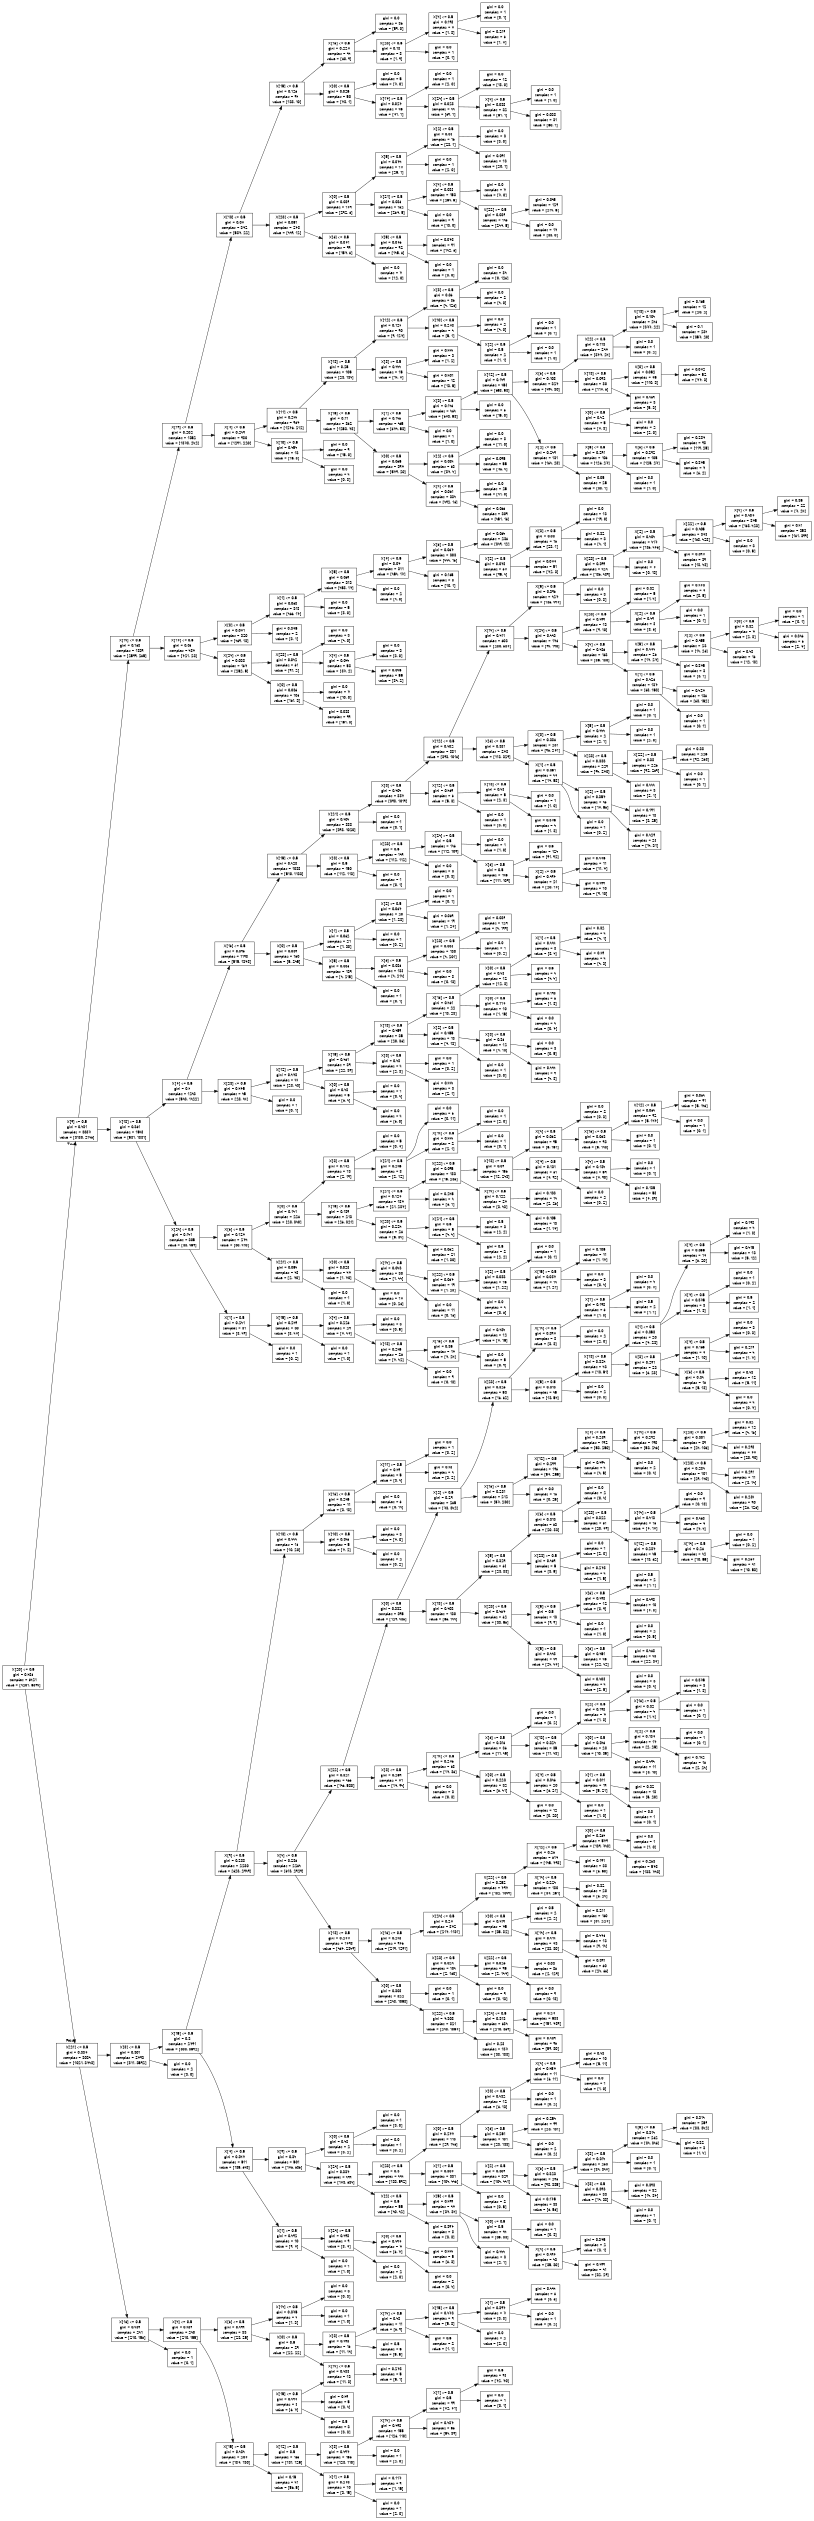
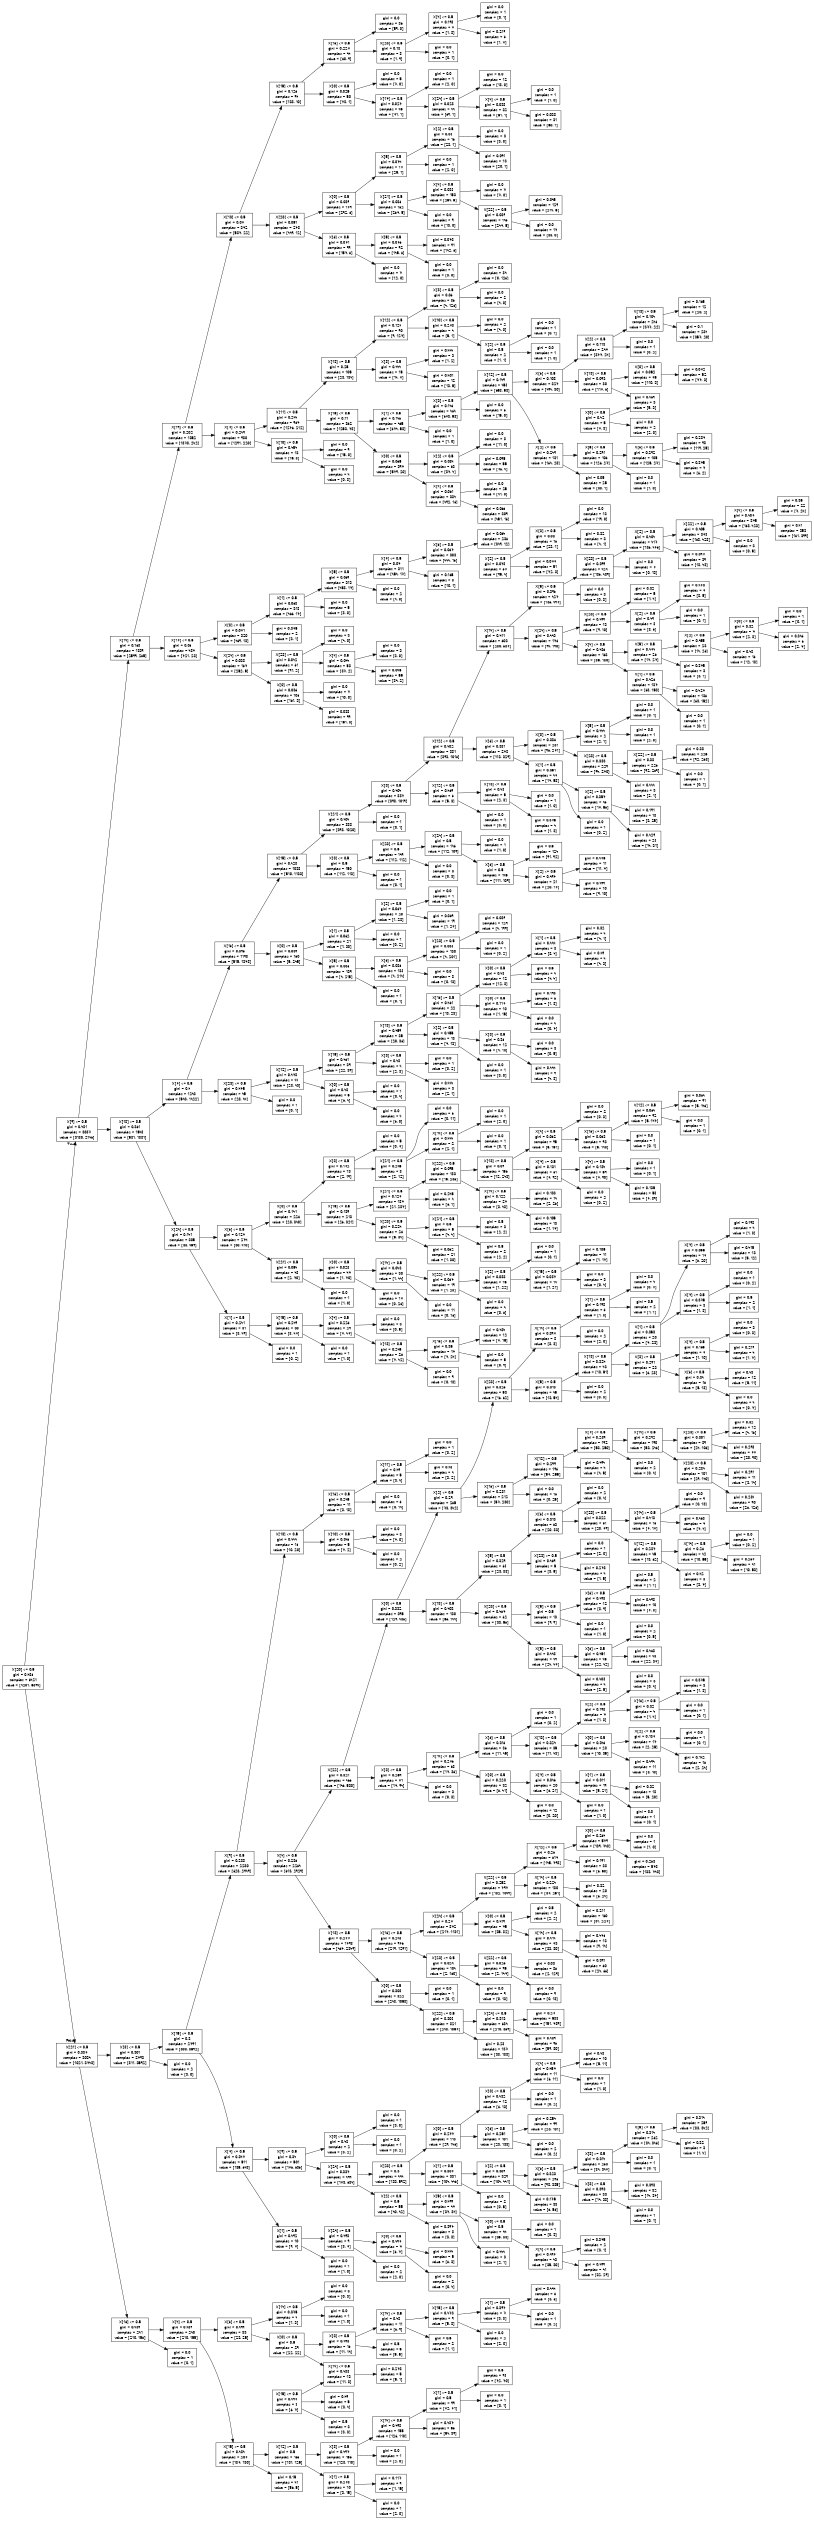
(468, 559) -> none
none -> (695, 1579)
none -> (417, 1953)
(443, 2021) -> (443, 2021)
